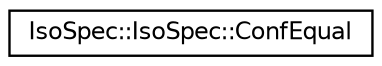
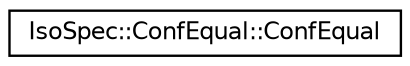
(191, 33) -> (205, 33)
